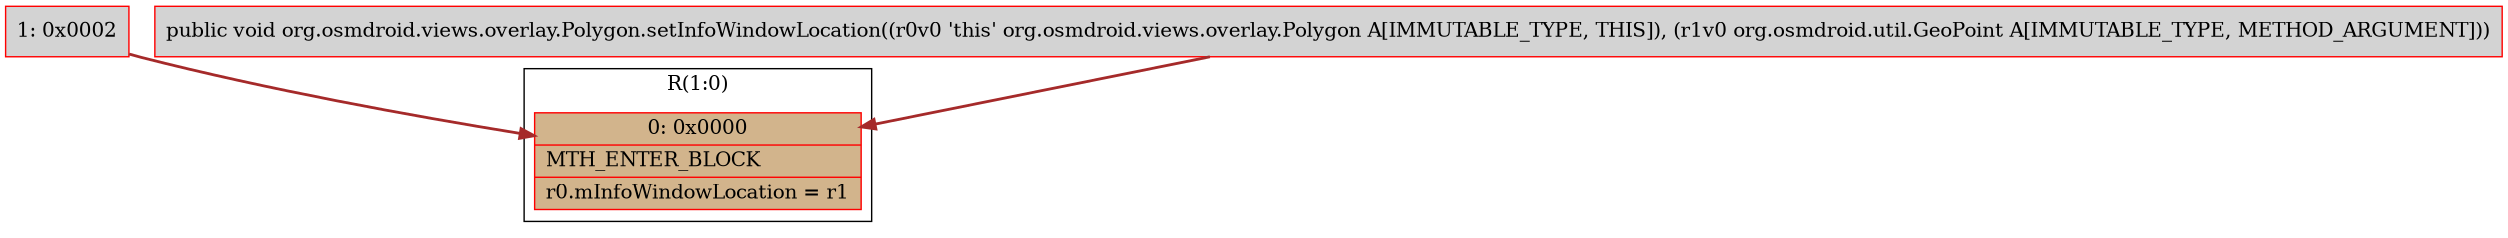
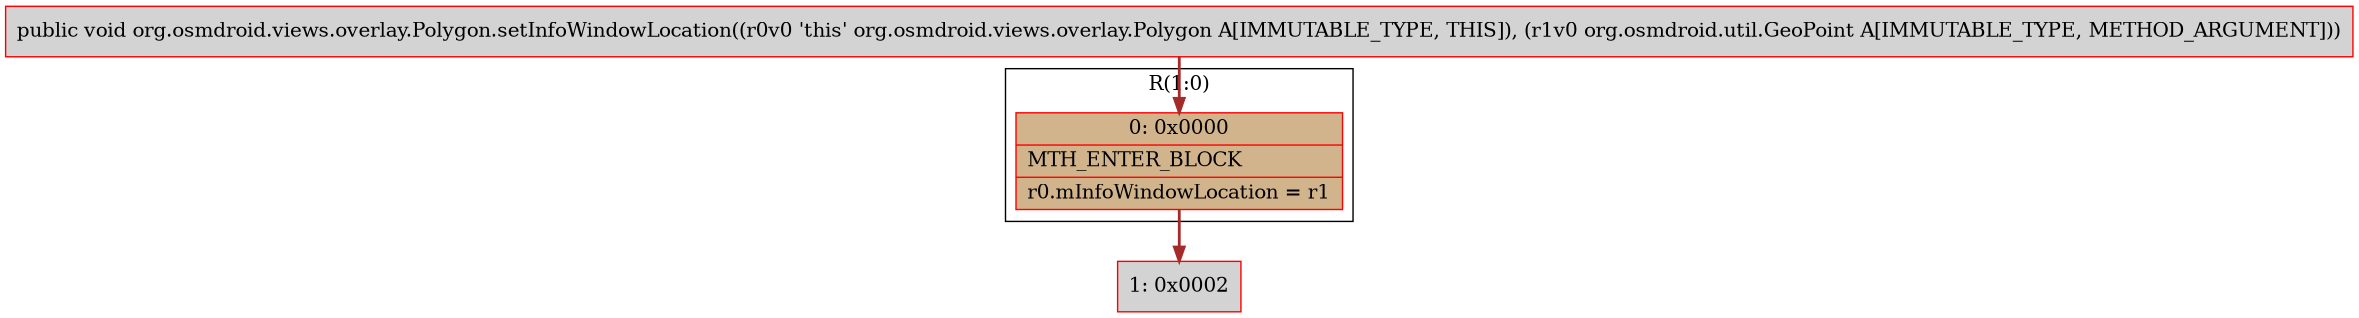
(324, 98) -> (1179, 230)
